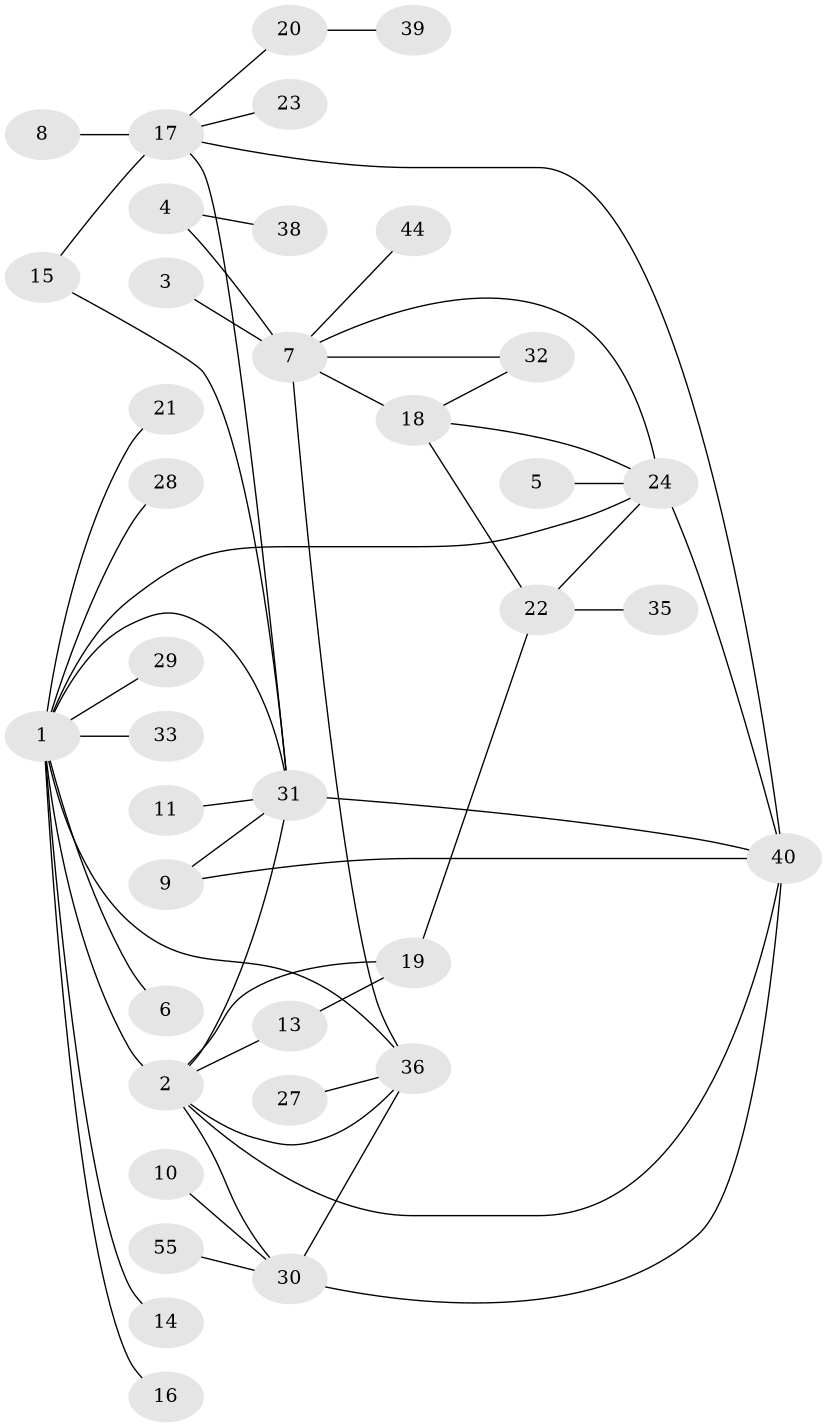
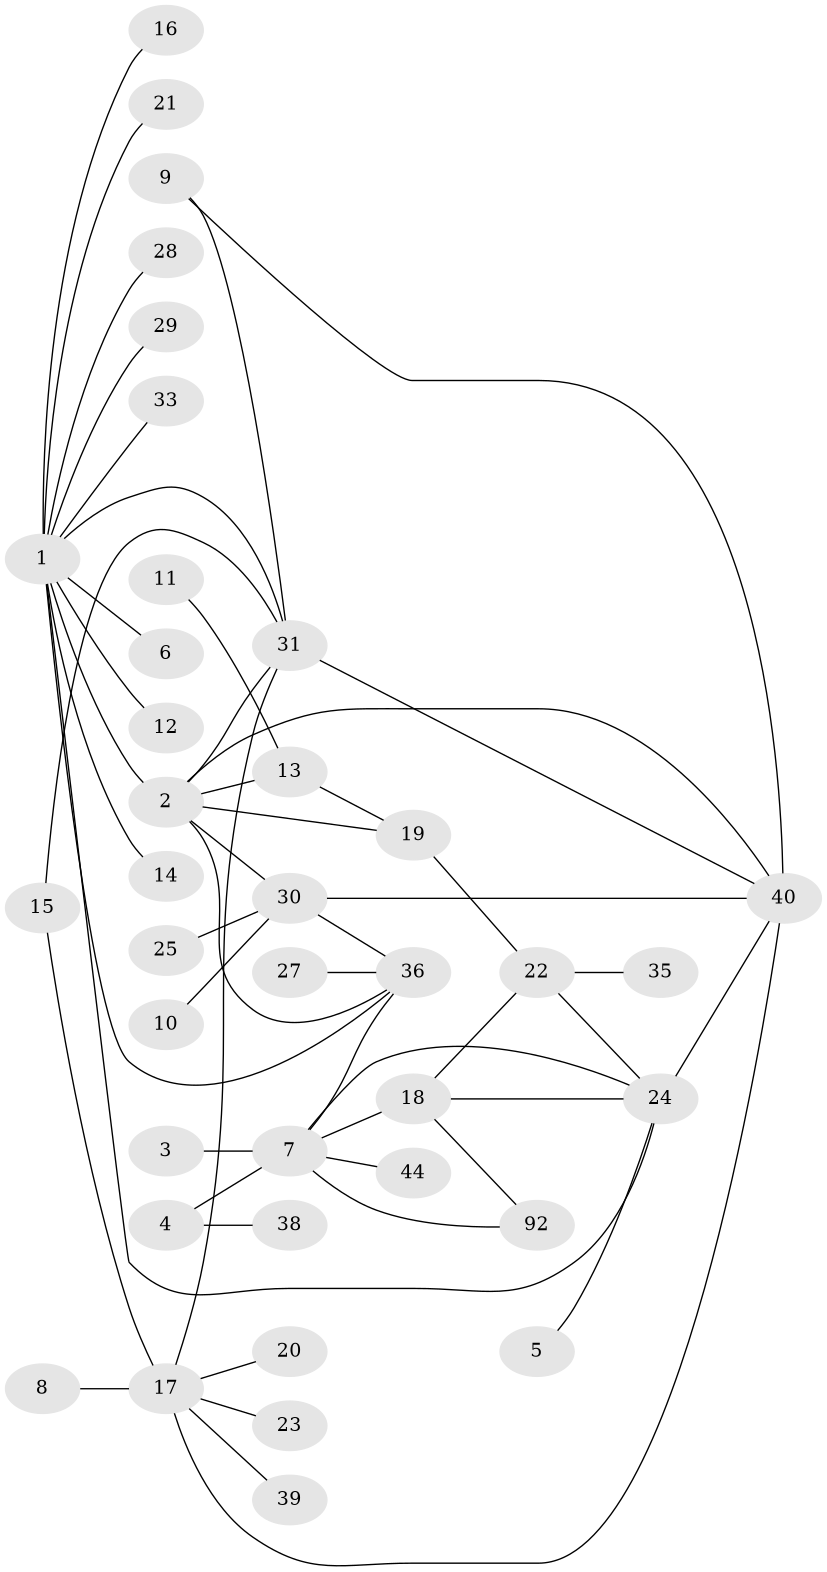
(352, 30) -> (228, 1444)
(537, 357) -> (537, 1225)
none -> (166, 728)
(228, 803) -> (238, 671)
(166, 1249) -> (166, 951)
